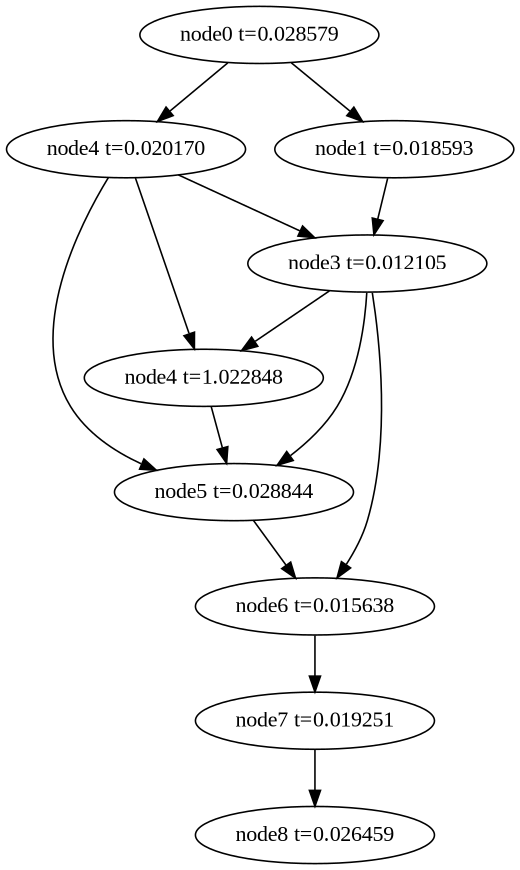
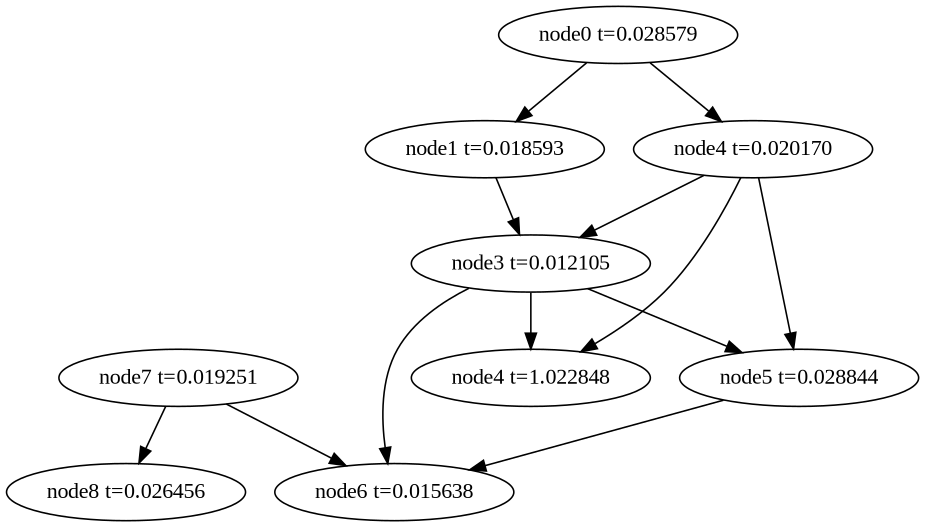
(217, 427) -> none
(315, 656) -> (279, 431)
(315, 835) -> (126, 492)
